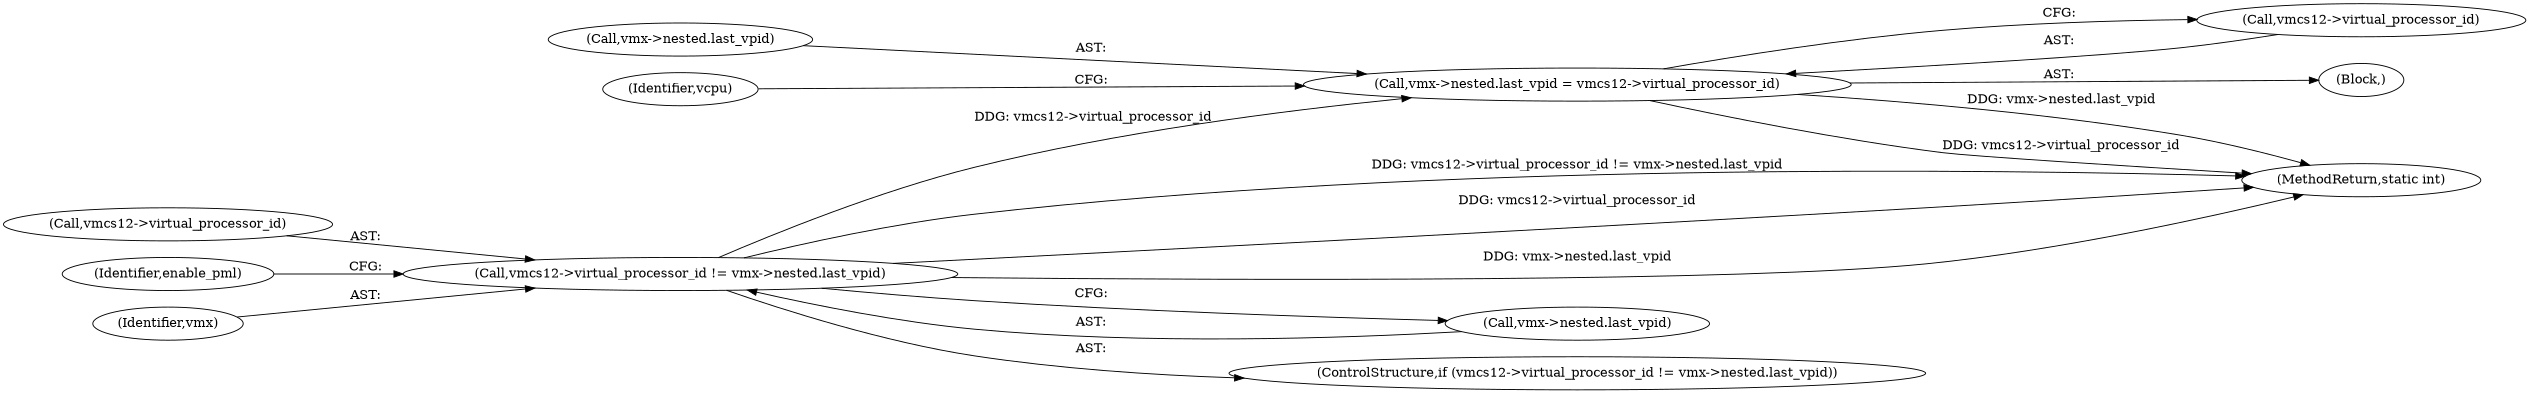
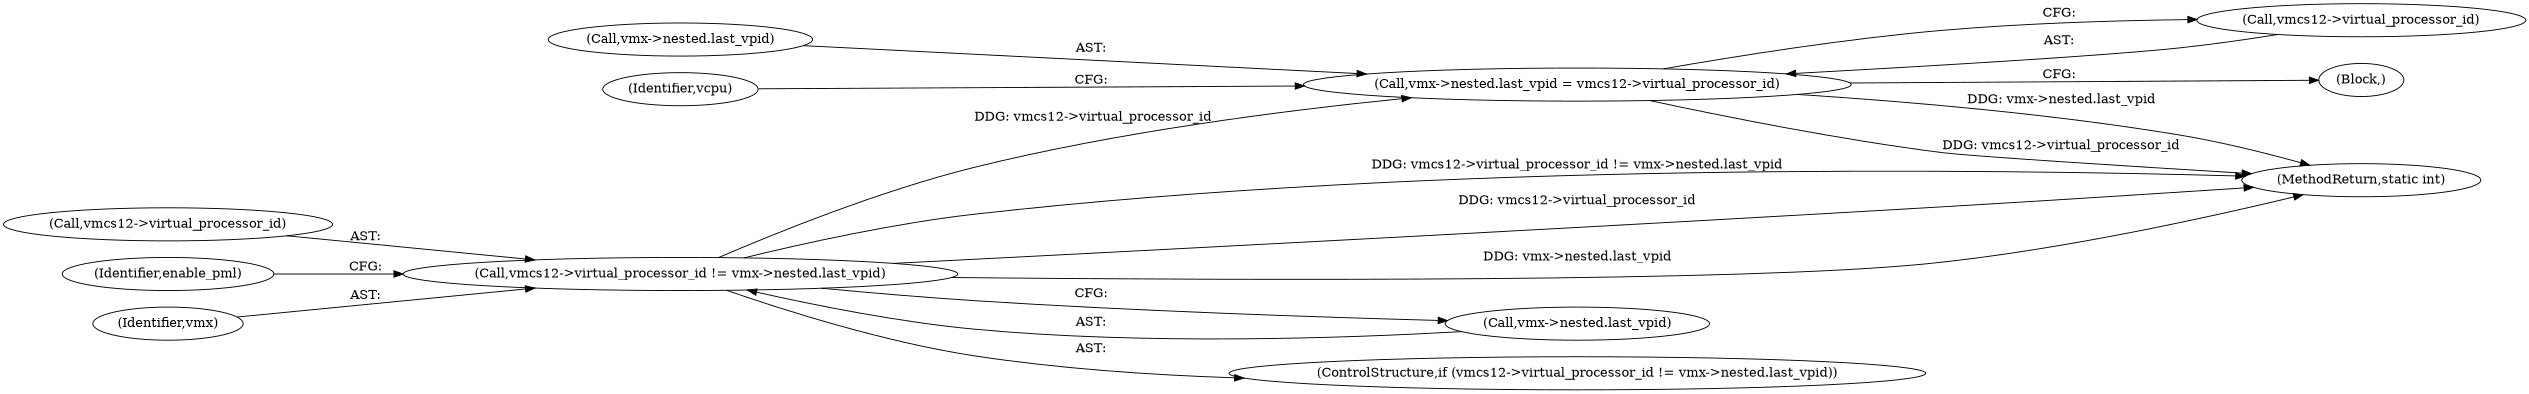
(2061, 75) -> (2061, 75)
